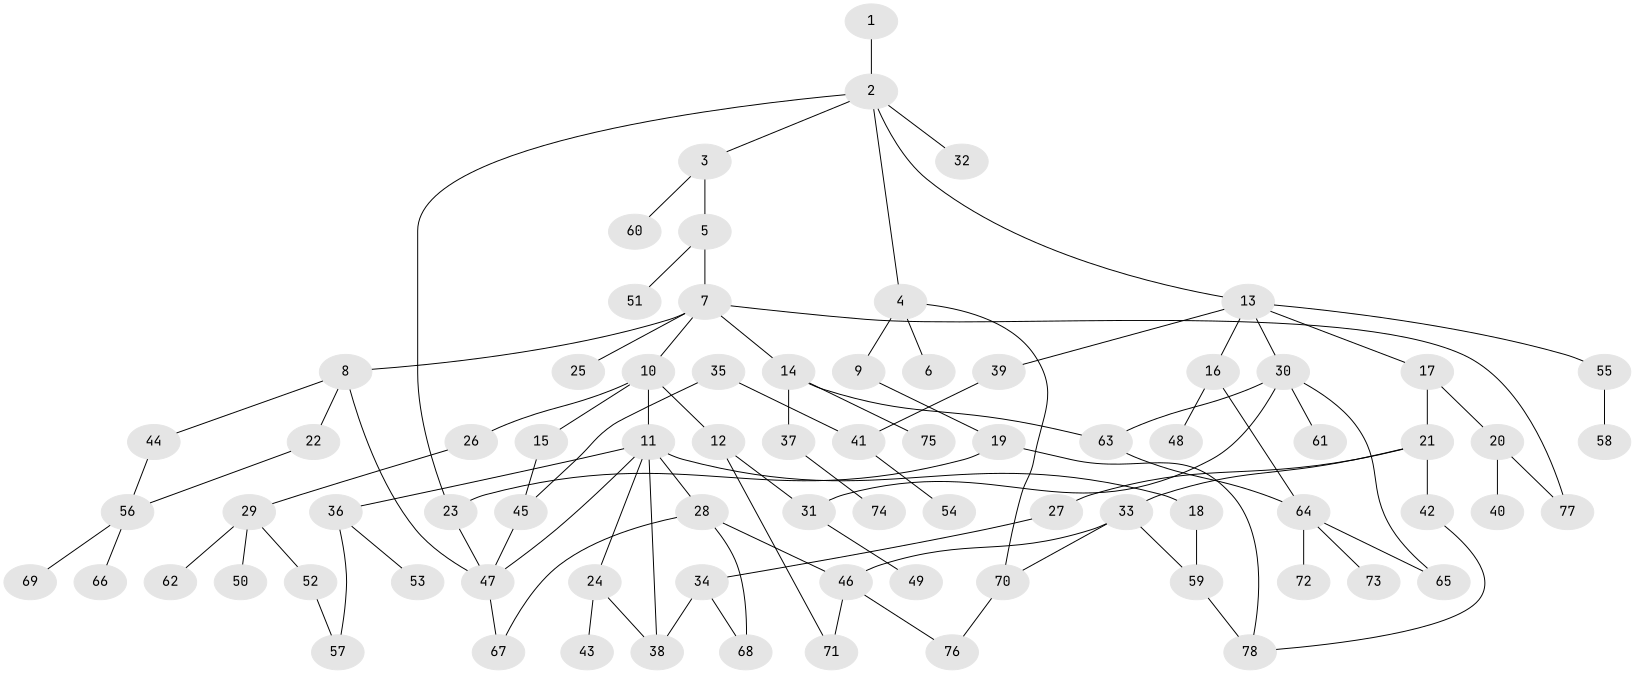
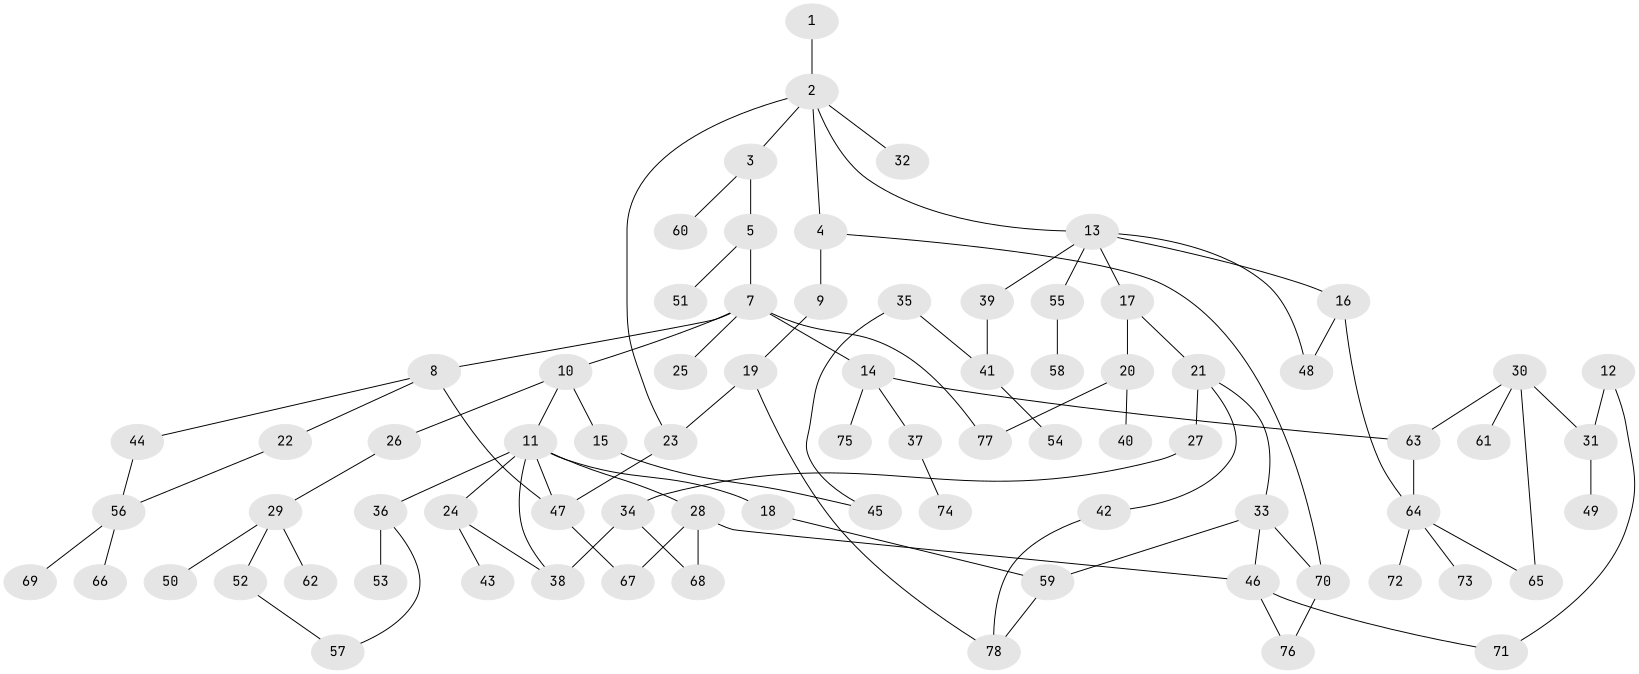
(1266, 337) -> (1259, 279)
(929, 372) -> none
(683, 407) -> none
(504, 547) -> none
